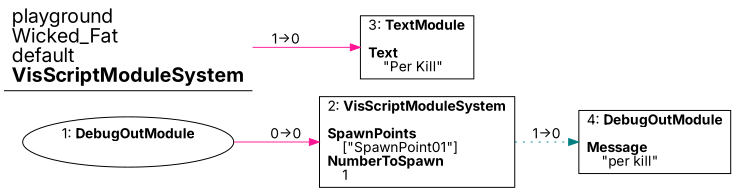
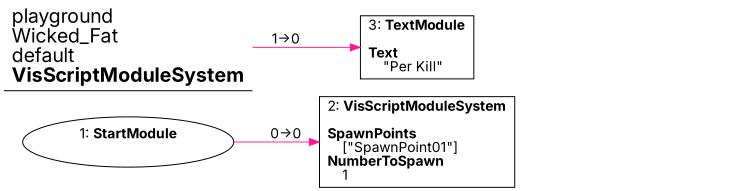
(135, 134) -> (135, 134)
(655, 142) -> none
